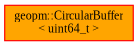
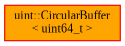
(69, 23) -> (62, 23)
